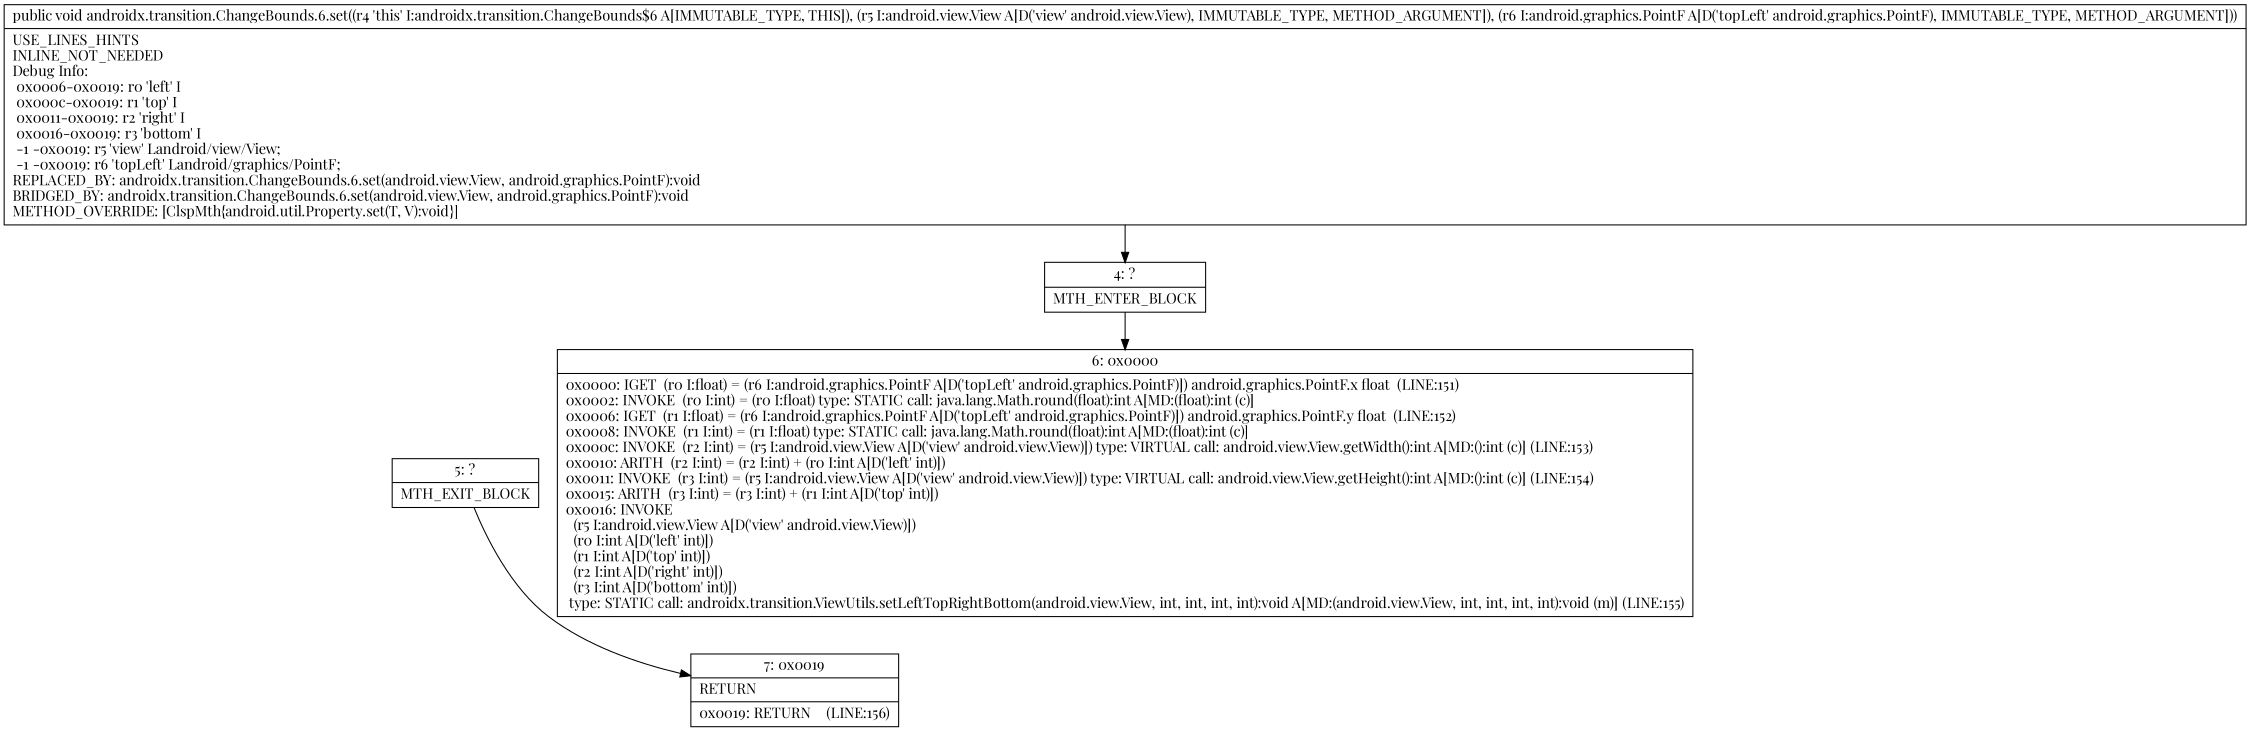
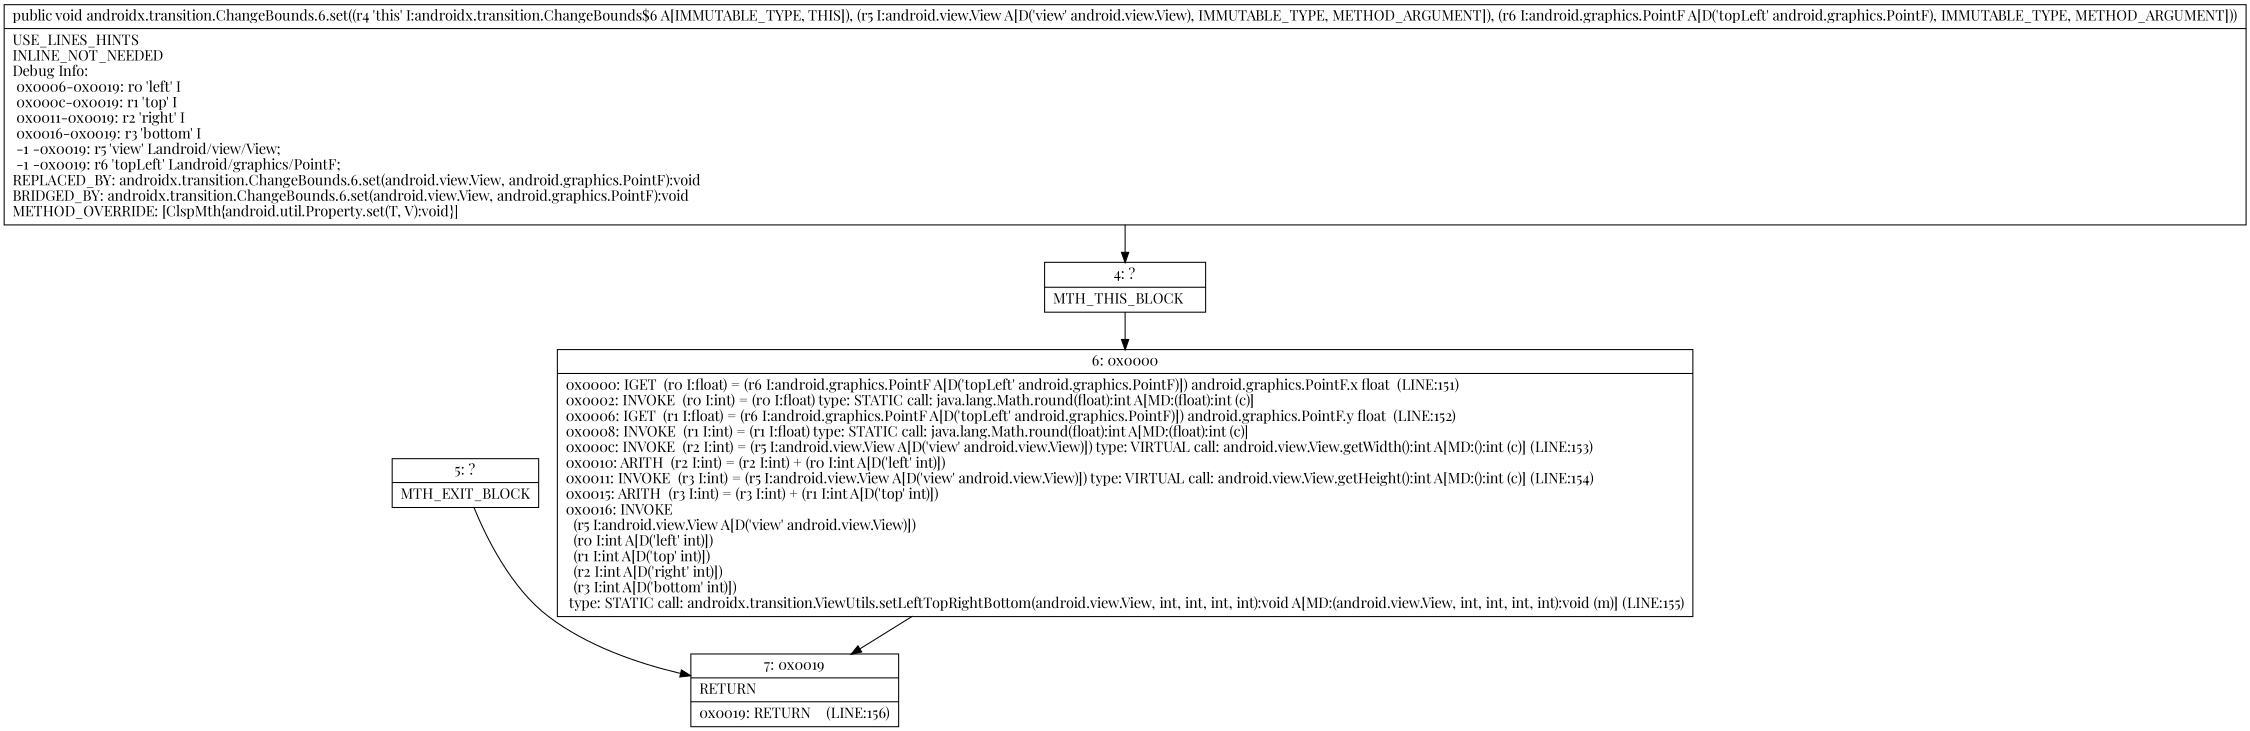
(1125, 299) -> (1118, 299)
none -> (886, 632)
